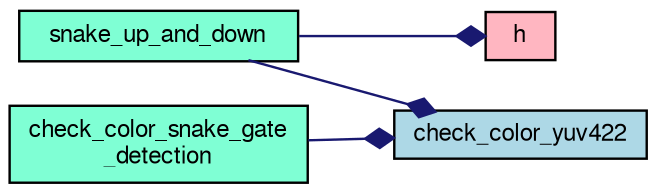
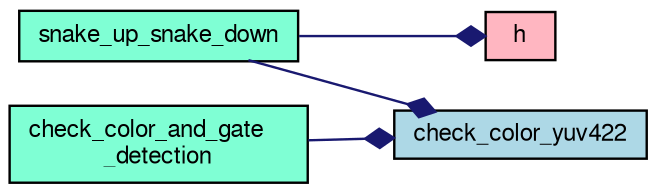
(159, 36) -> (159, 36)
(159, 144) -> (159, 144)
